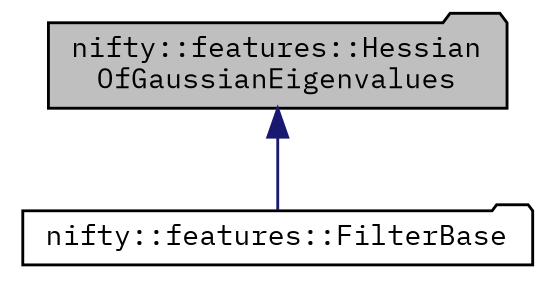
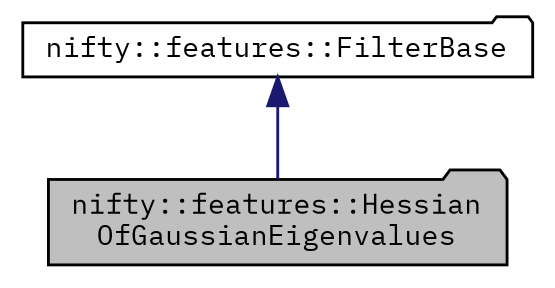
(278, 174) -> (278, 143)
